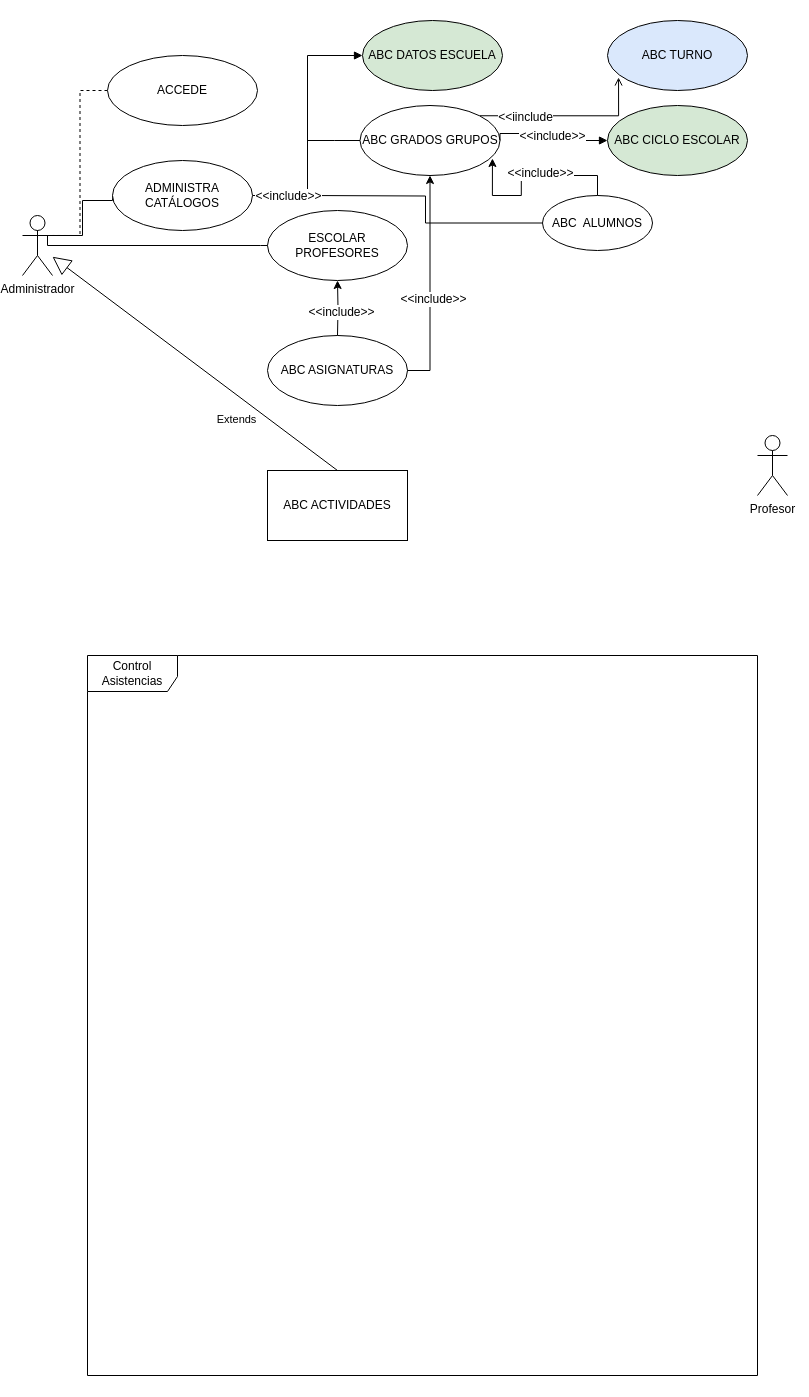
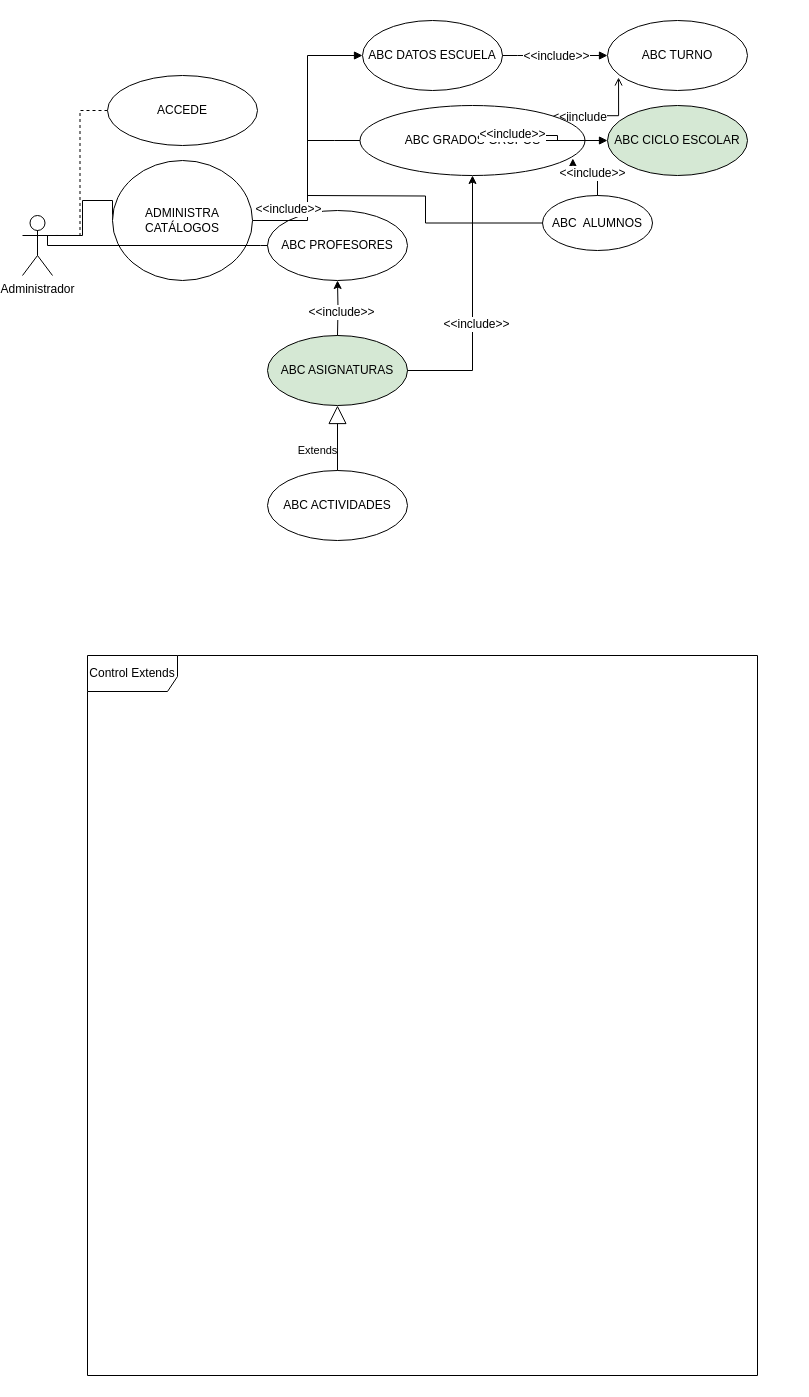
(433, 56) -> (433, 56)
none -> (551, 56)
(678, 56) -> (678, 56)
(183, 91) -> (183, 111)
(430, 141) -> (473, 141)
(183, 196) -> (183, 221)
(338, 246) -> (338, 246)
(202, 369) -> (338, 447)
(338, 371) -> (338, 371)
(773, 466) -> none
(338, 506) -> (338, 506)
(133, 674) -> (133, 674)
